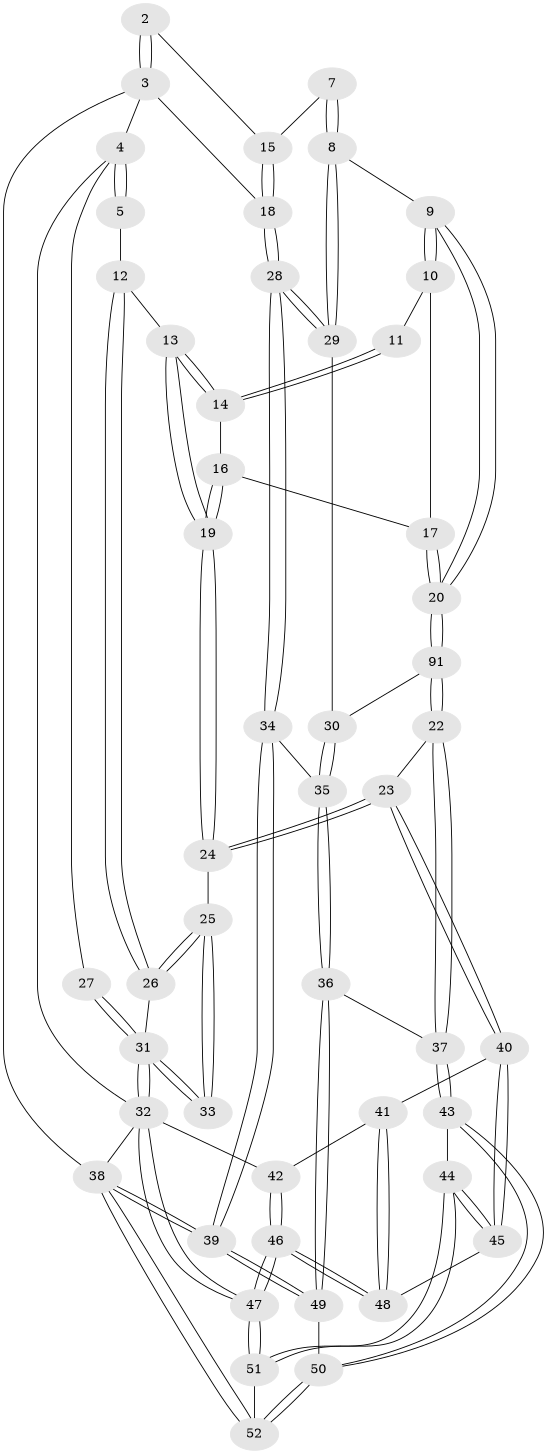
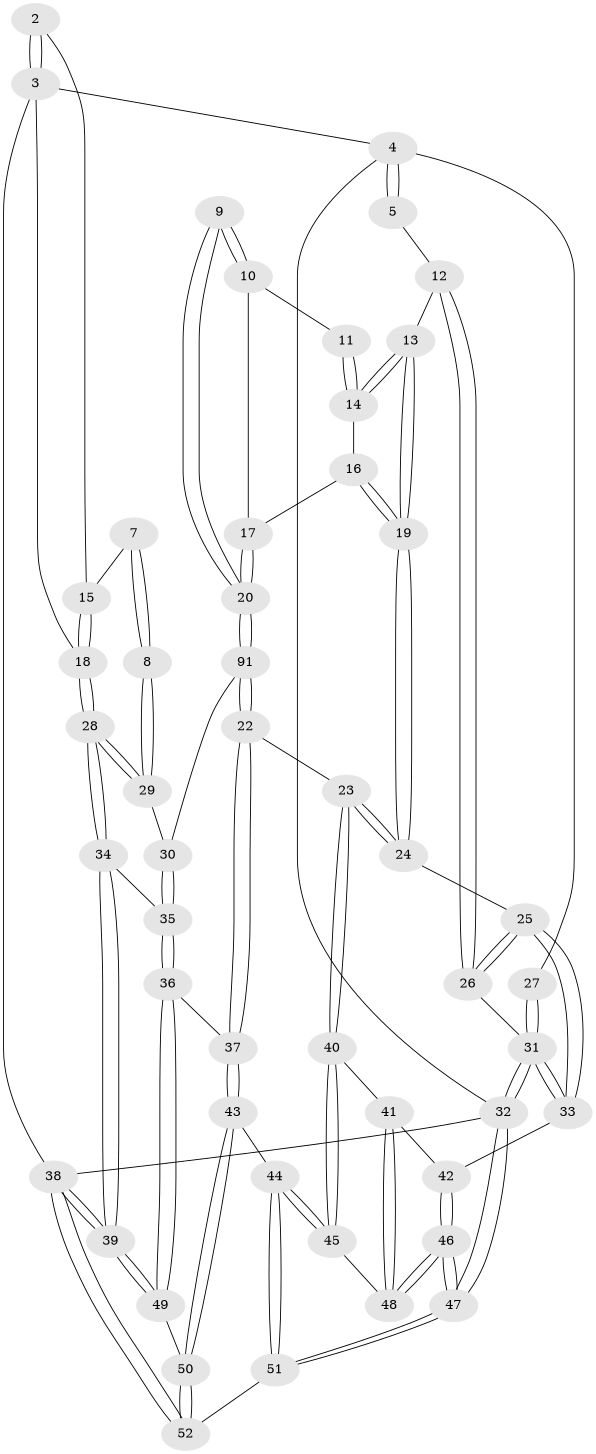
(381, 180) -> none
(210, 1145) -> (514, 1142)
